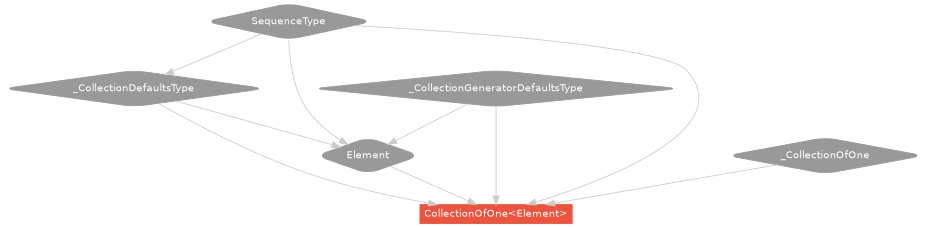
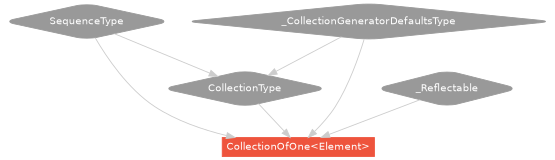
(134, 89) -> none
(368, 156) -> (245, 89)
(825, 156) -> (447, 89)
